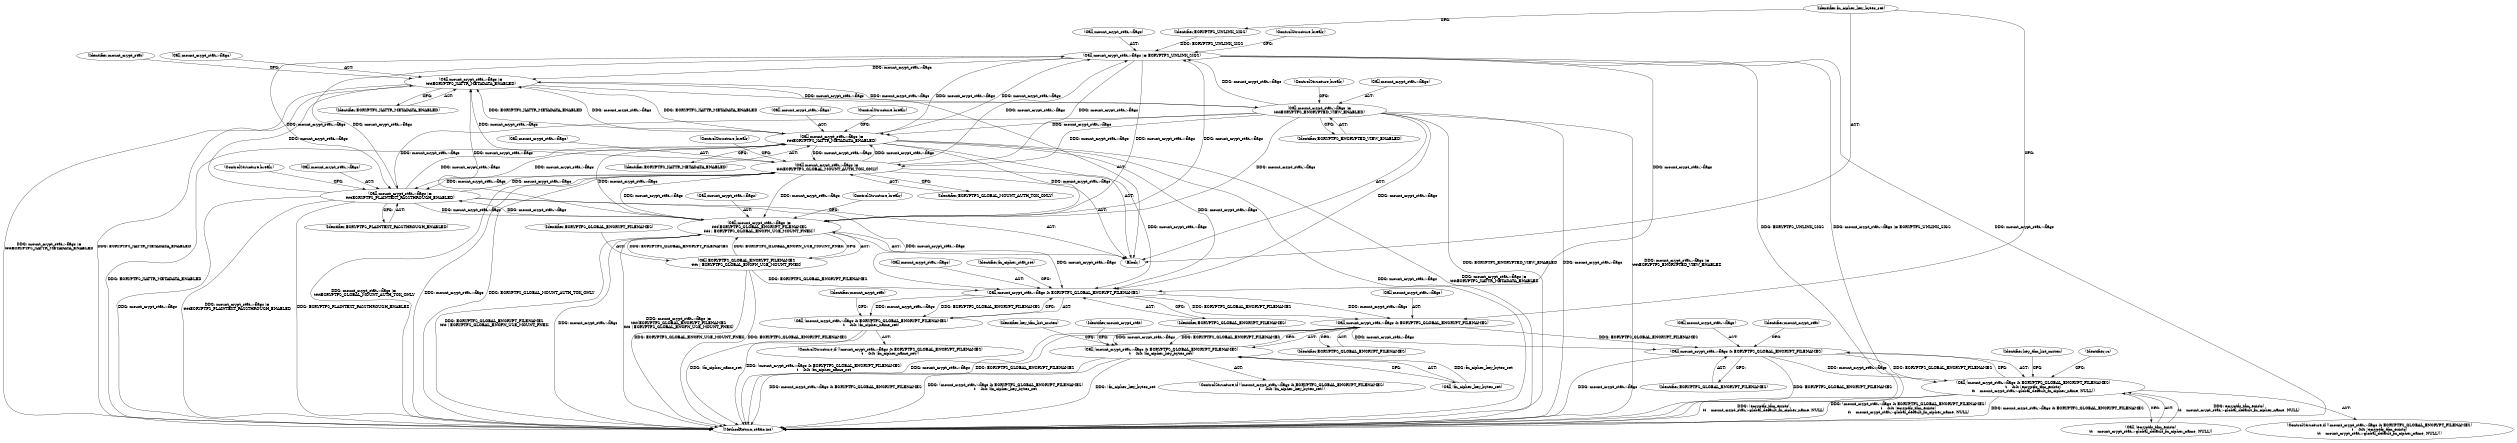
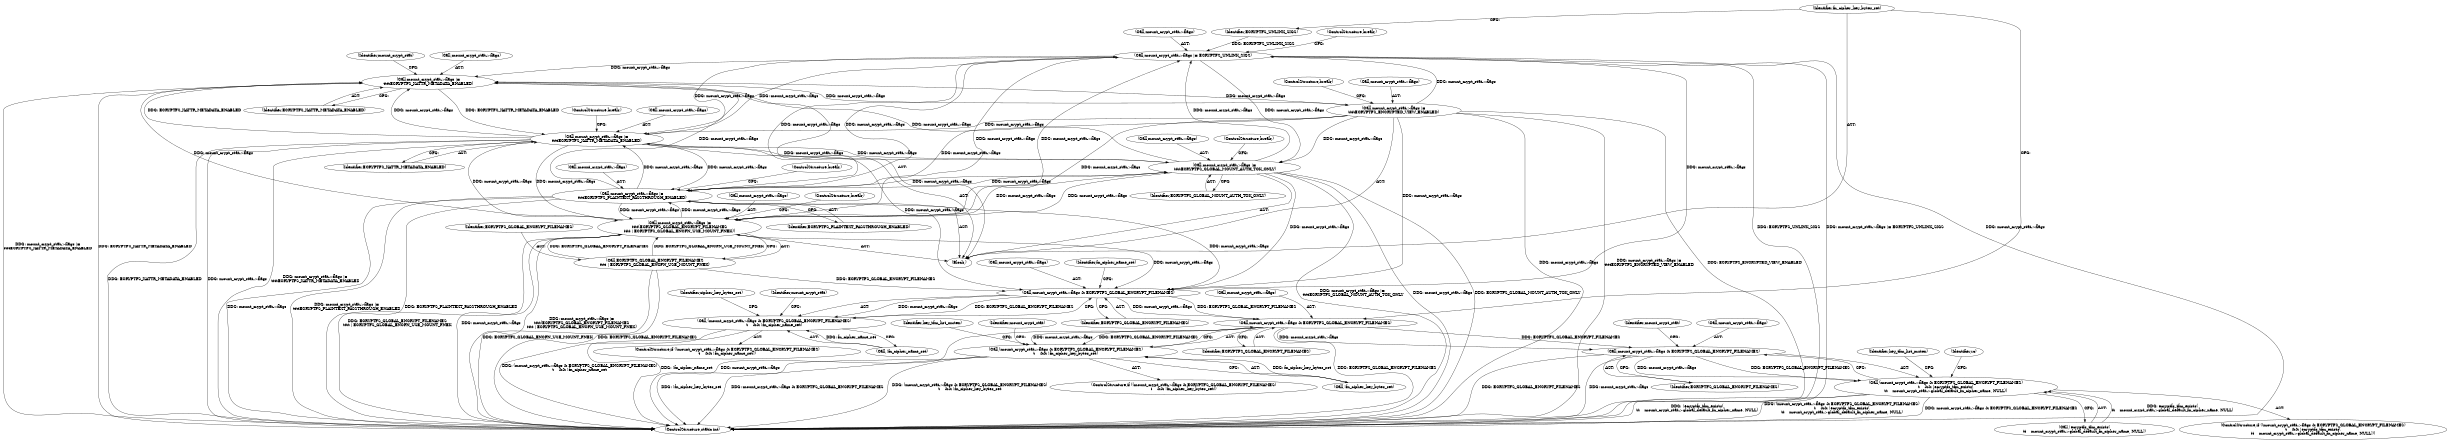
(1349, 139) -> none
(1006, 263) -> (1106, 263)
none -> (711, 293)
none -> (902, 352)
(748, 430) -> (693, 430)
